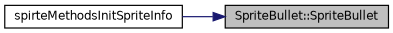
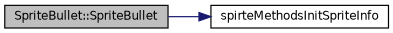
(198, 17) -> (184, 17)
